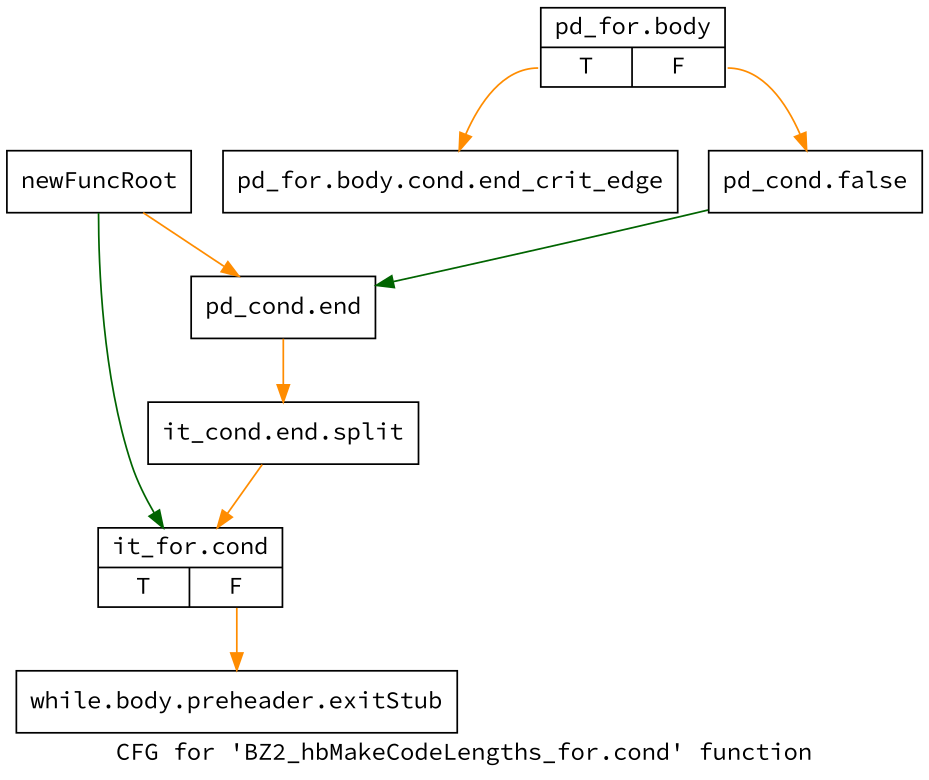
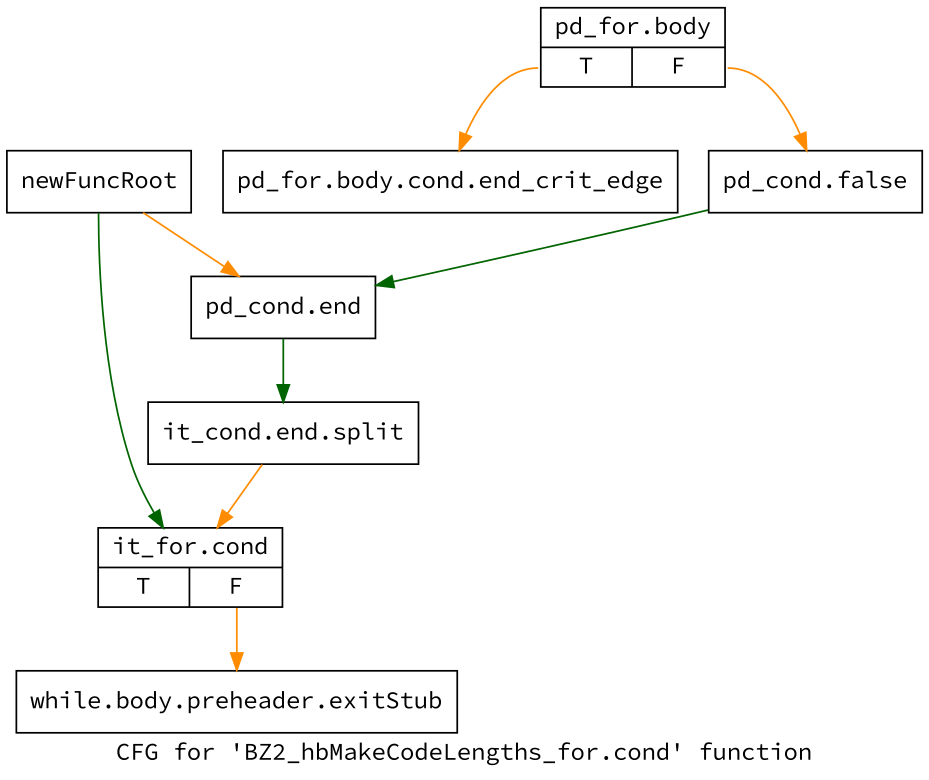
(283, 362) -> (283, 362)
